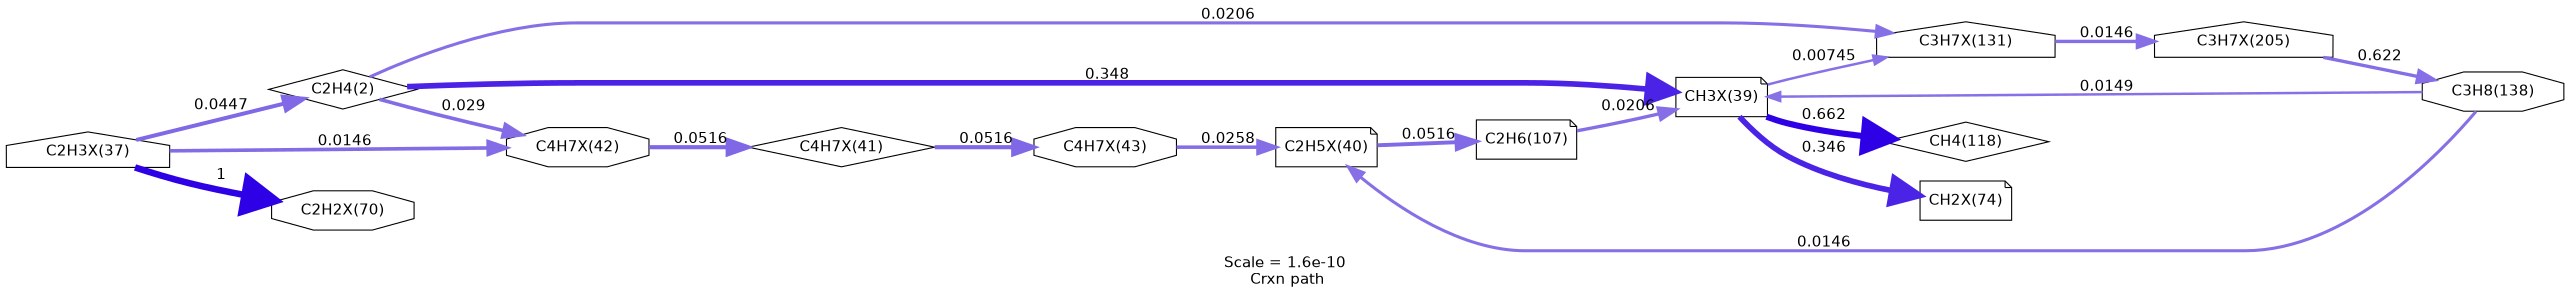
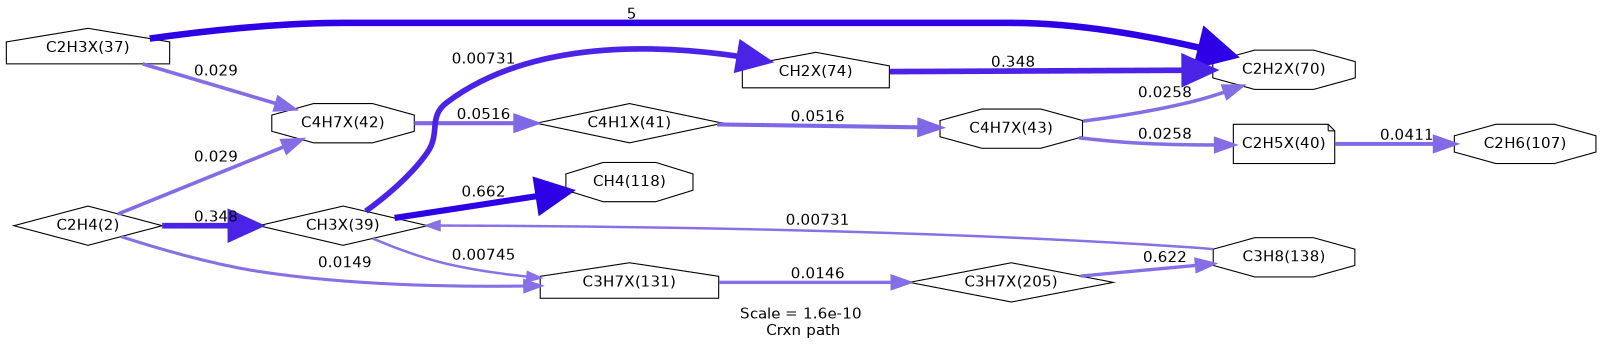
(1226, 15) -> (343, 263)
(2244, 41) -> (1011, 282)
none -> (1037, 71)
(2105, 87) -> (816, 221)
(1722, 97) -> (343, 226)
none -> (1155, 110)
(210, 122) -> none
(1618, 123) -> none
(1427, 135) -> (1405, 136)
(1526, 140) -> (1525, 144)
(343, 141) -> (214, 71)
(1966, 142) -> (629, 182)
(841, 147) -> (629, 123)
(1822, 148) -> (482, 59)
(219, 175) -> (629, 15)
(1966, 201) -> (816, 72)
(1932, 251) -> none
